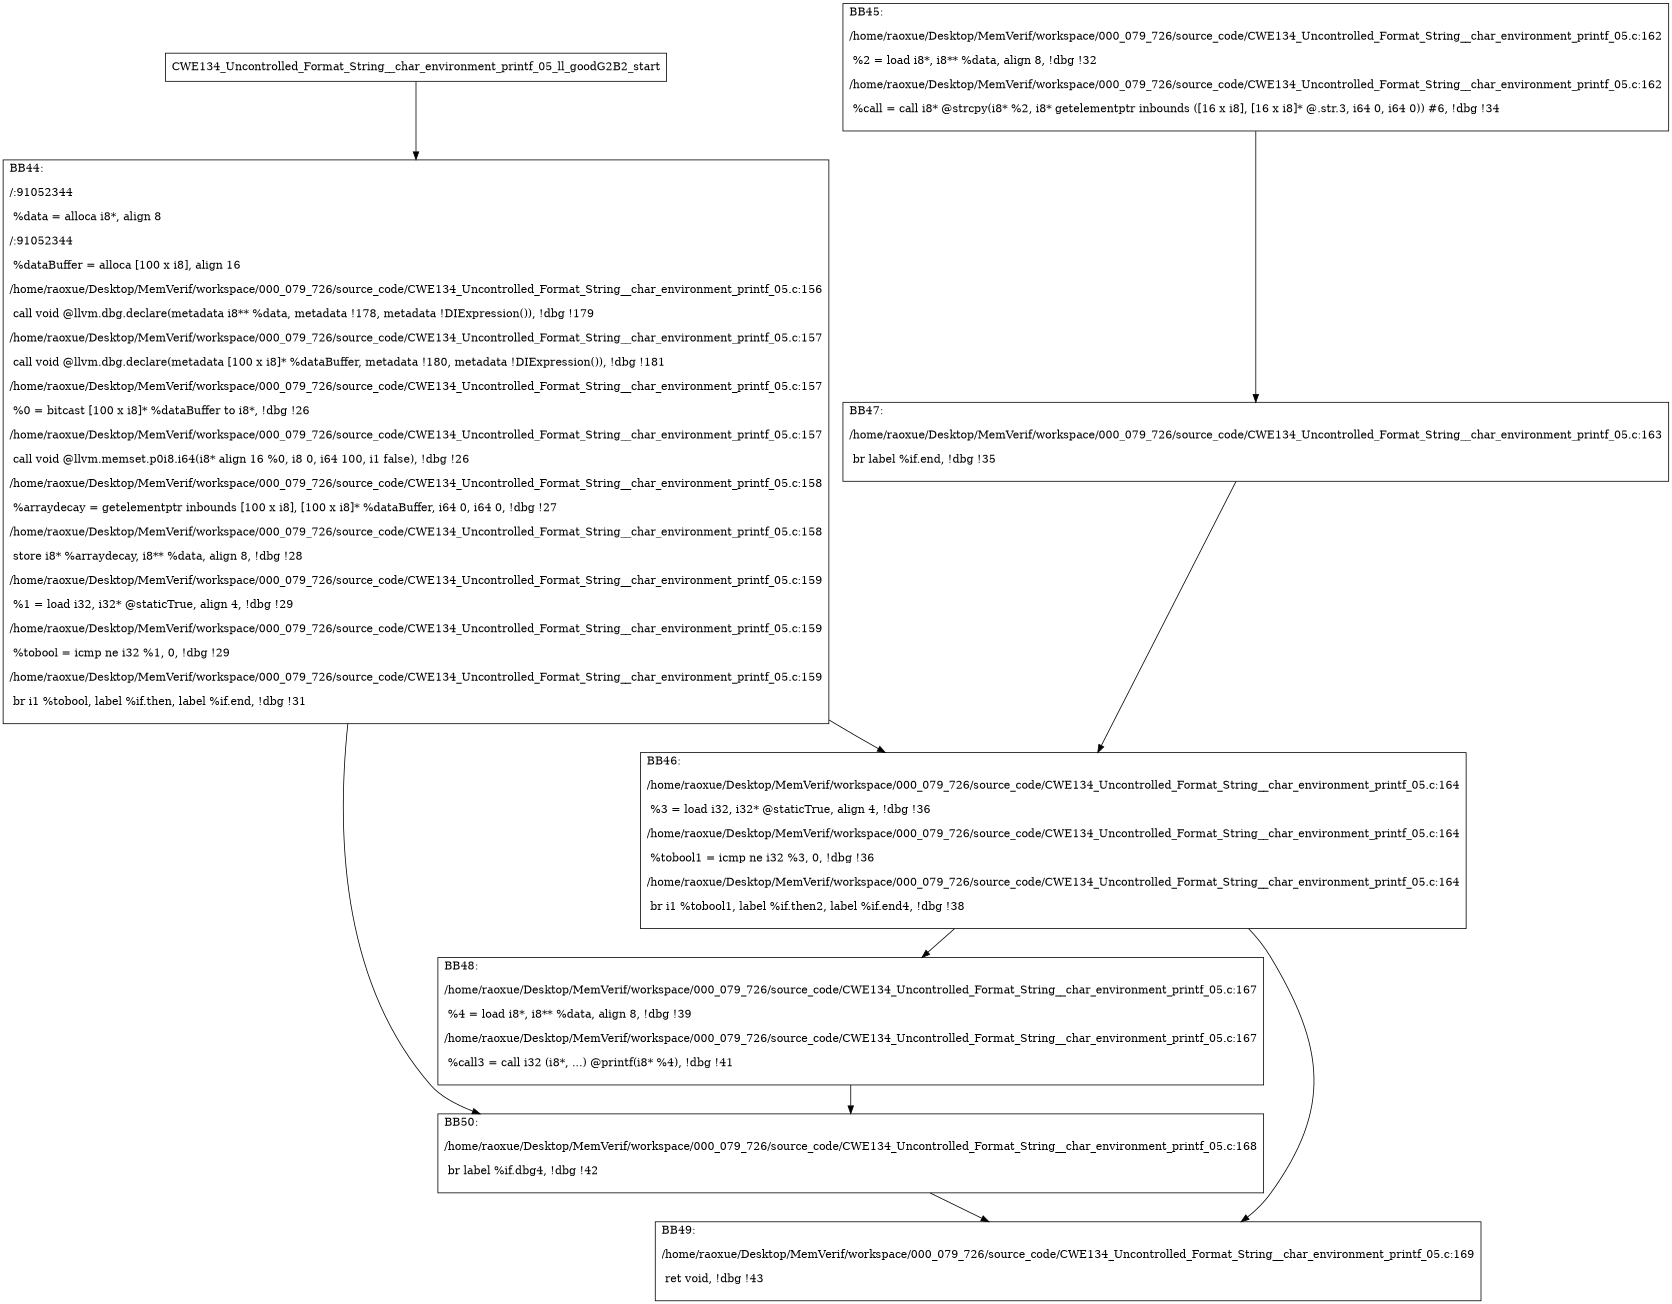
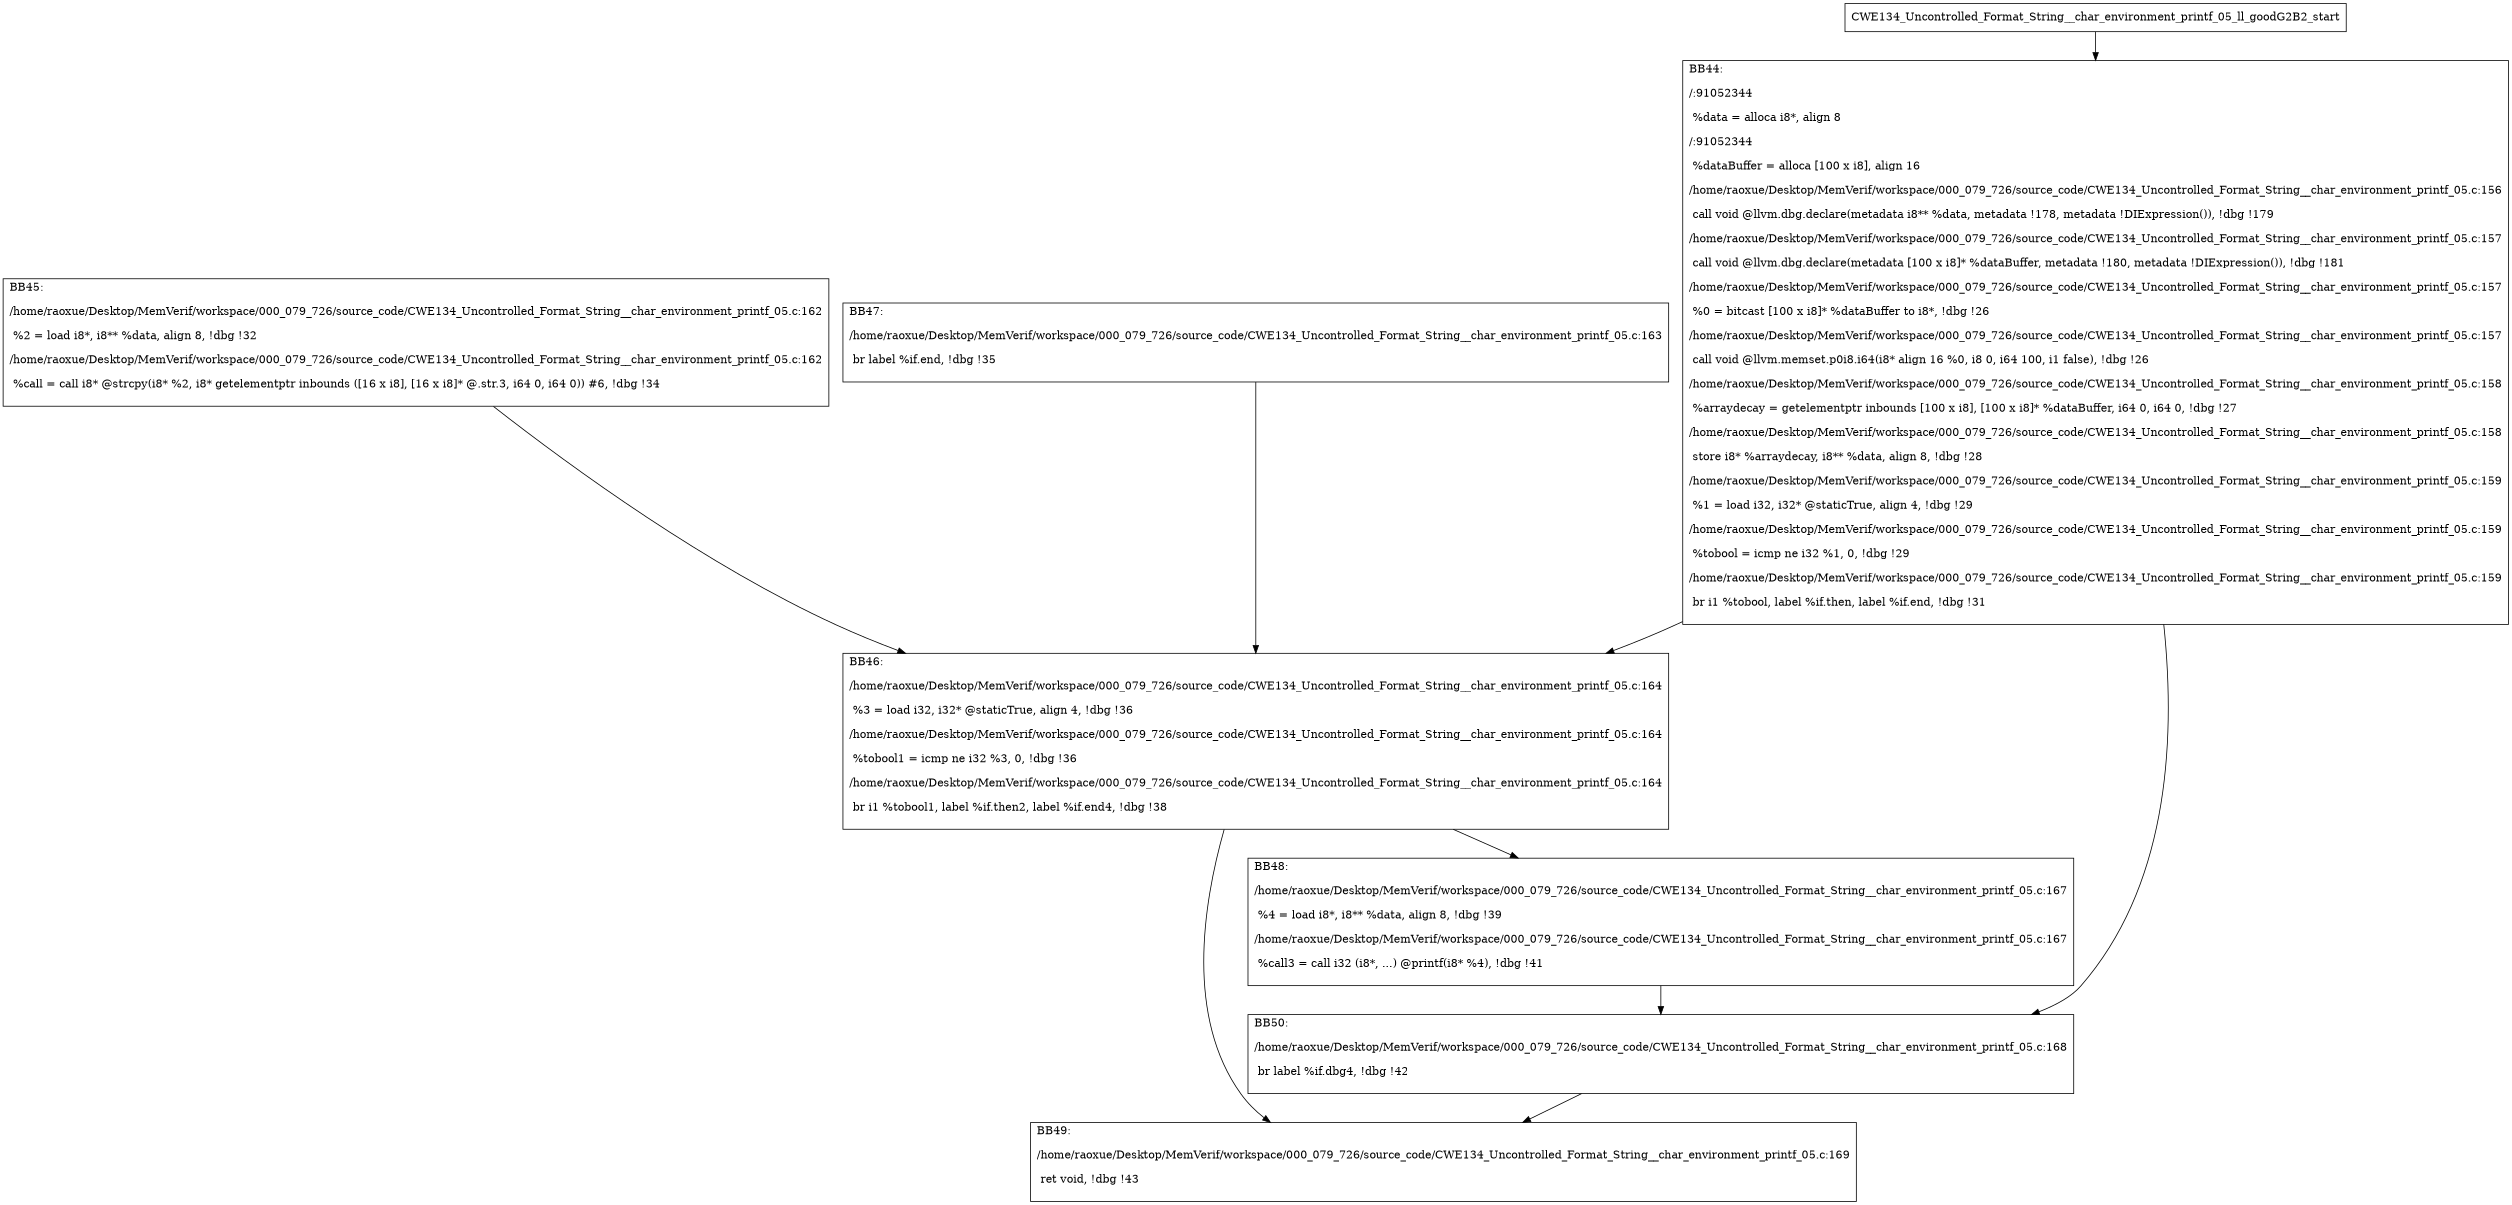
(1256, 263) -> (687, 543)
